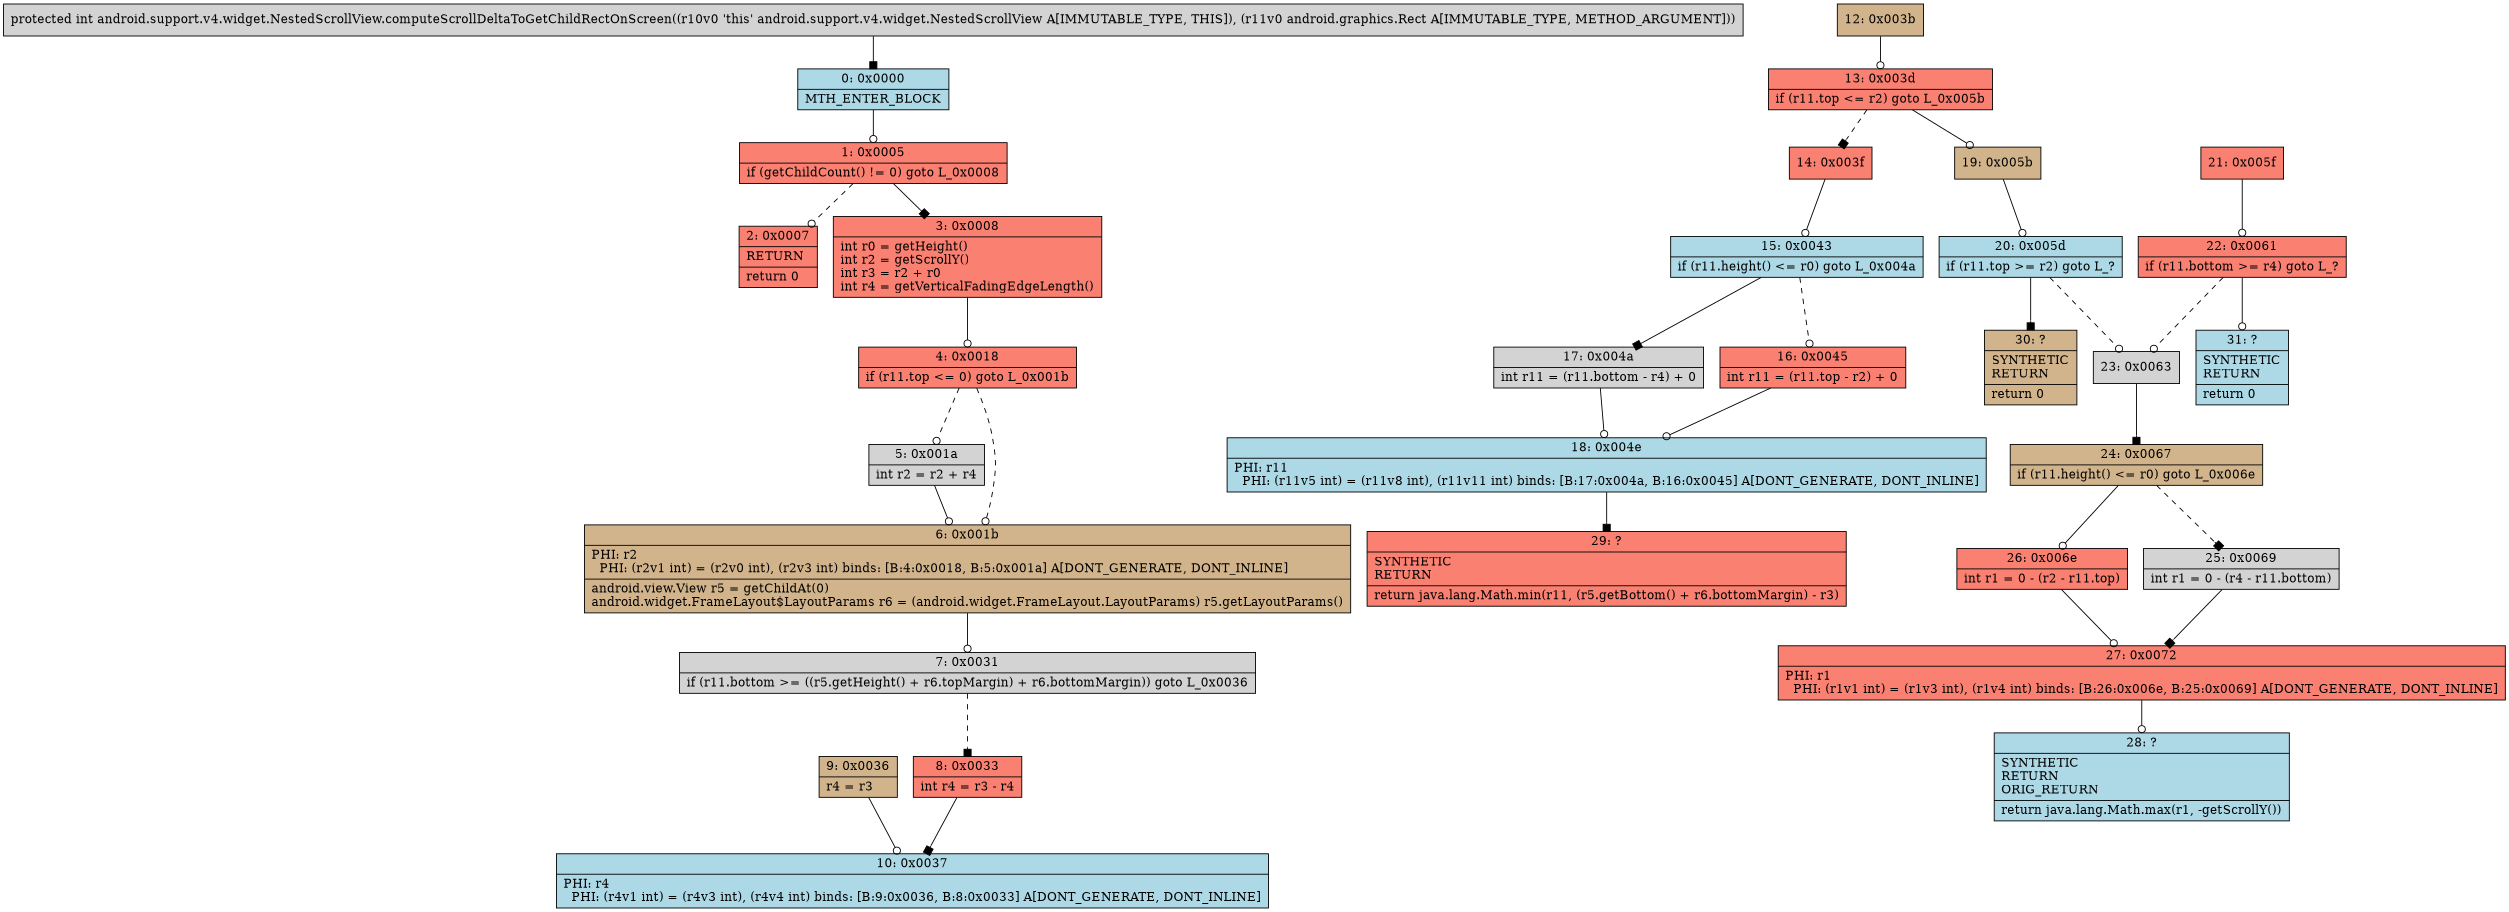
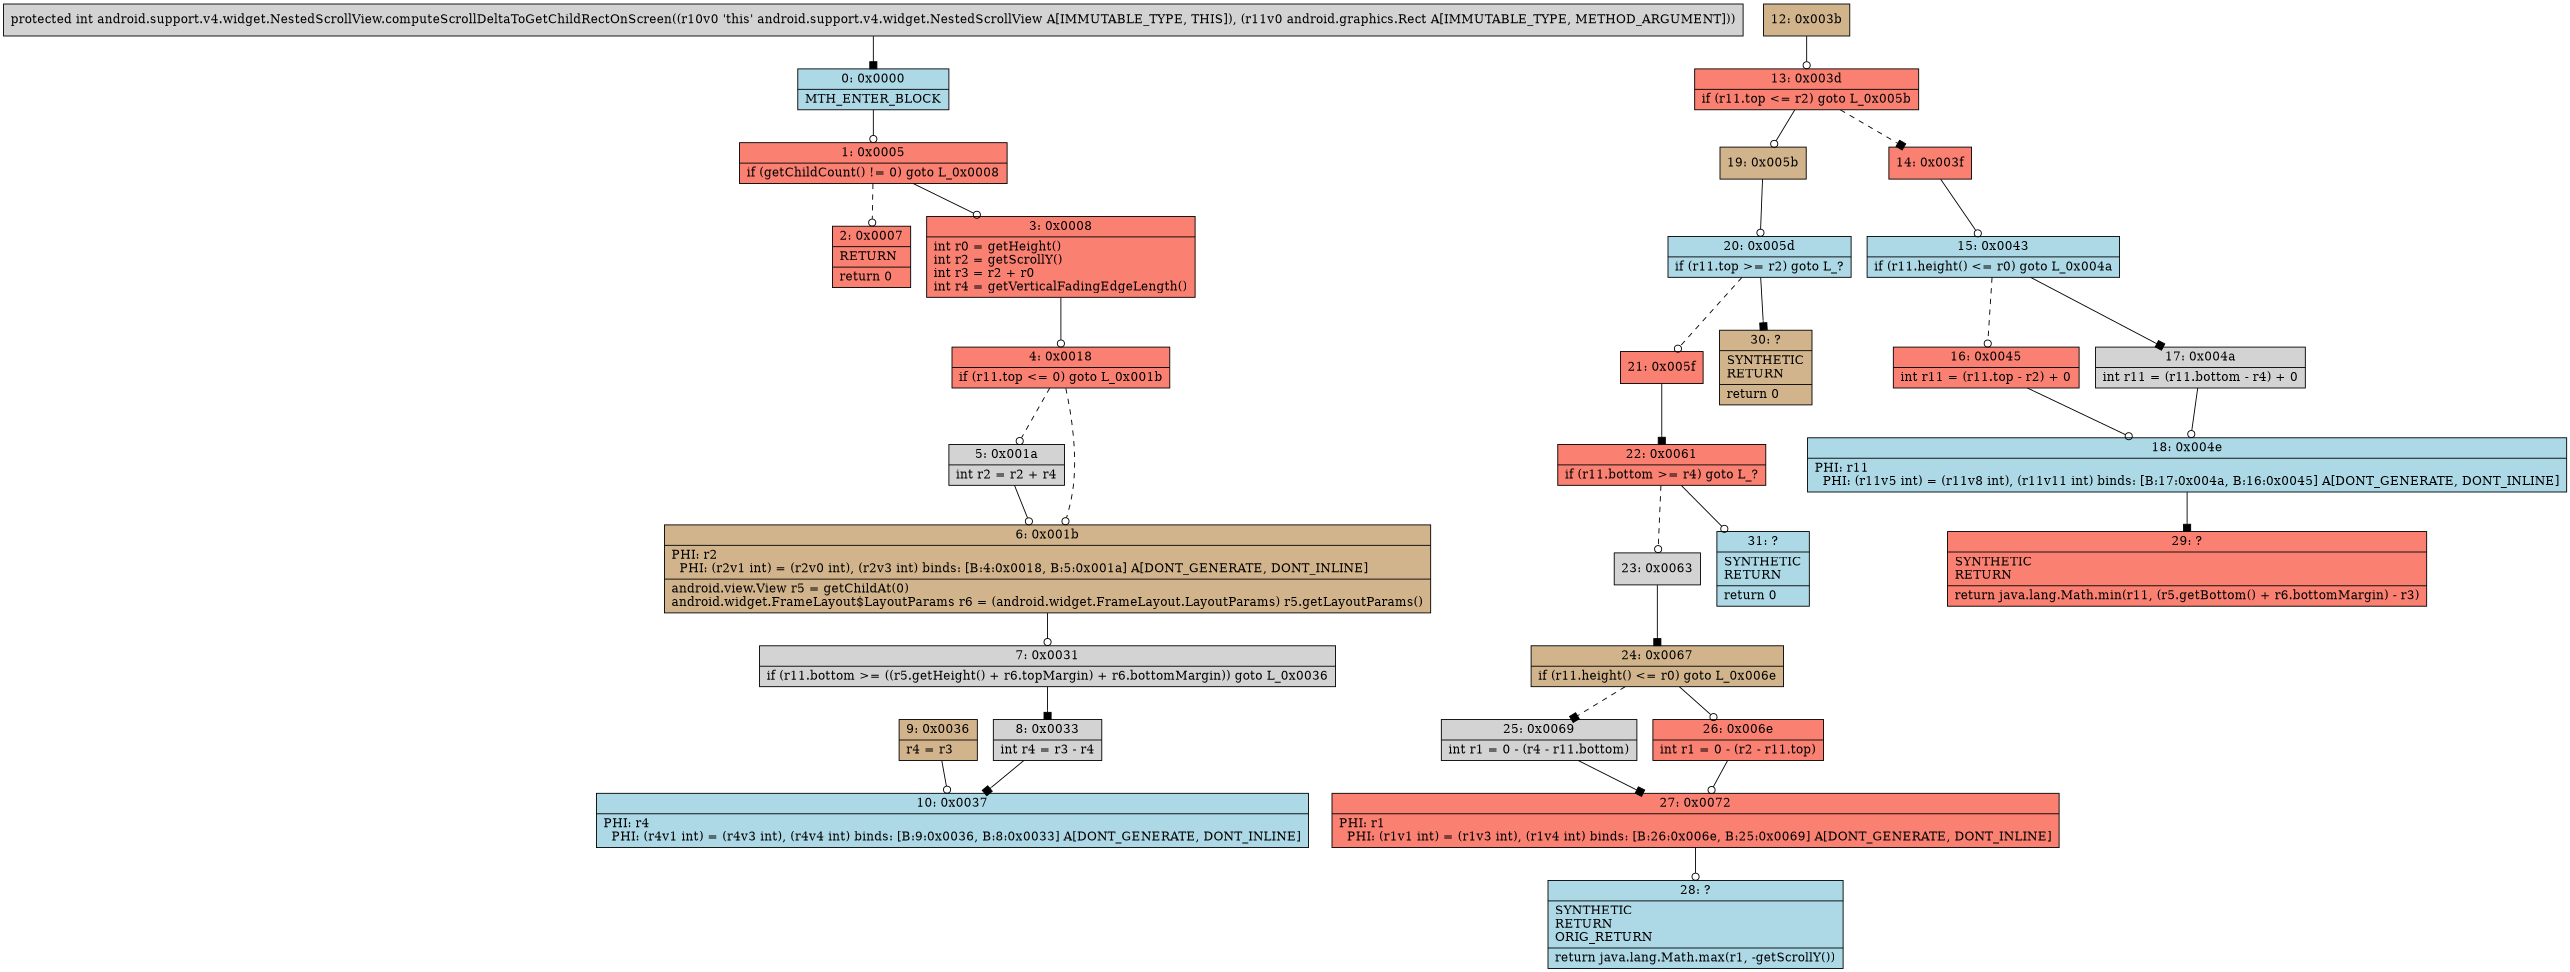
(907, 197) -> (943, 198)
(2242, 204) -> (1662, 410)
(2083, 312) -> (1711, 312)
(968, 720) -> (1048, 699)
(968, 777) -> (1048, 740)
